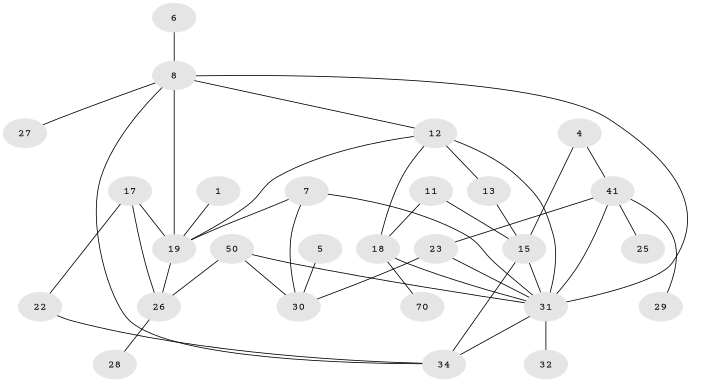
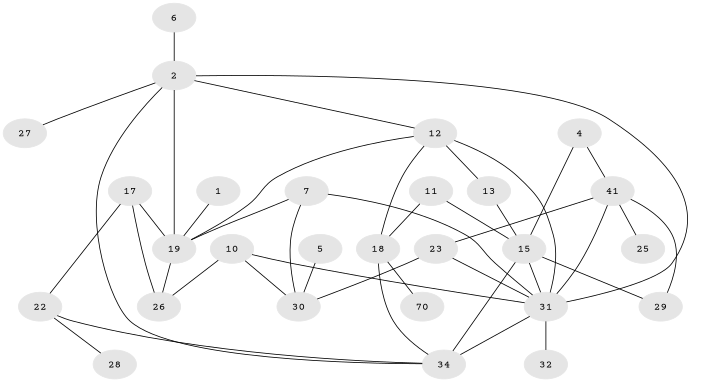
(174, 75) -> (174, 75)
(232, 249) -> (232, 249)
none -> (593, 278)
(460, 282) -> (391, 316)
(134, 340) -> (78, 336)
